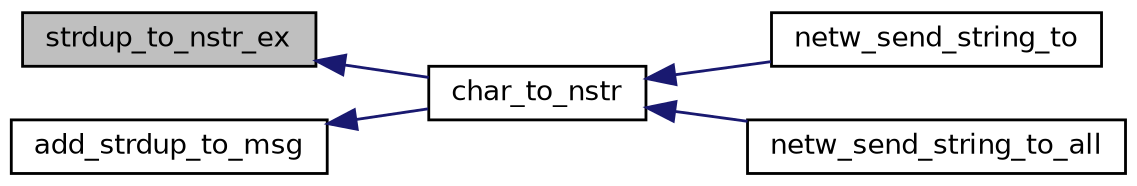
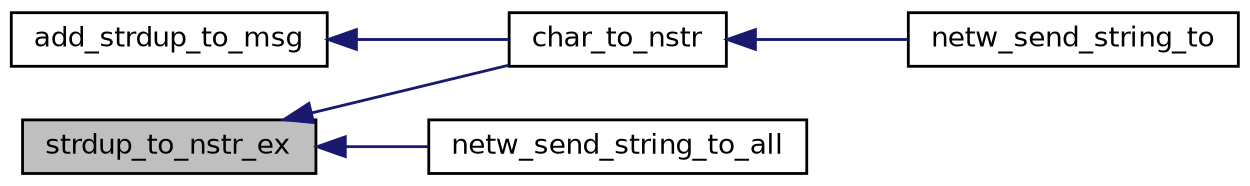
(711, 116) -> (387, 147)
